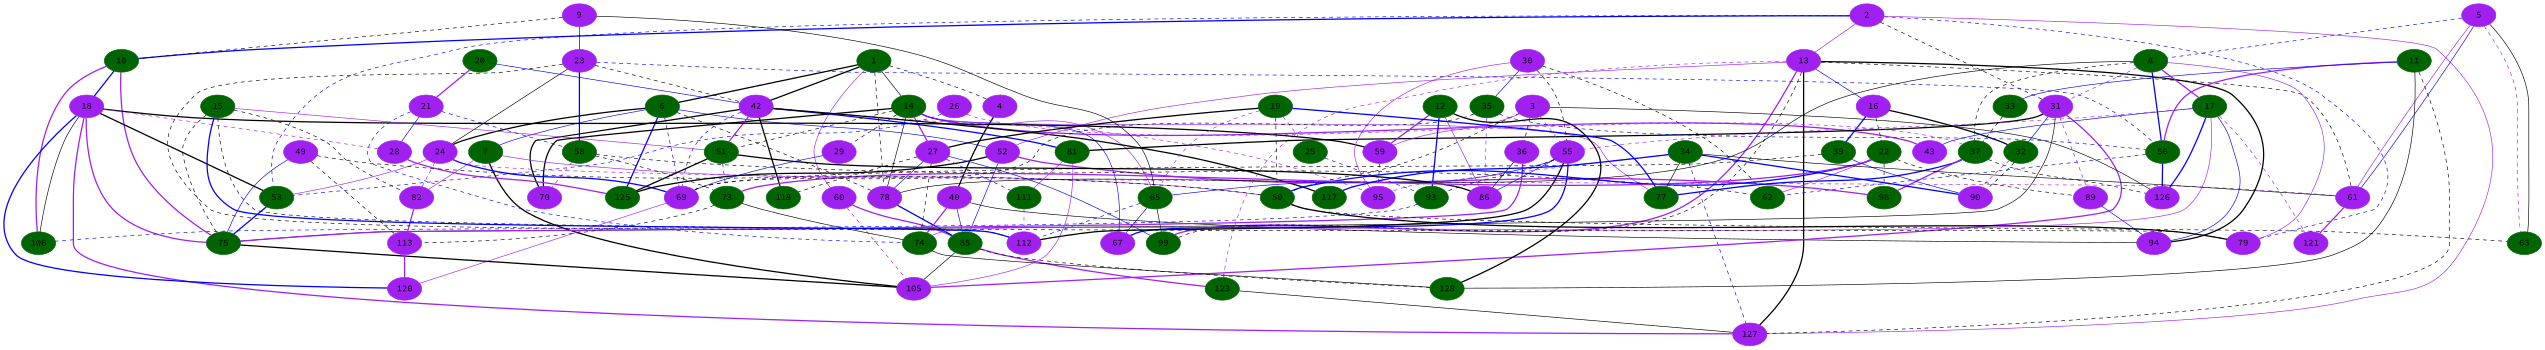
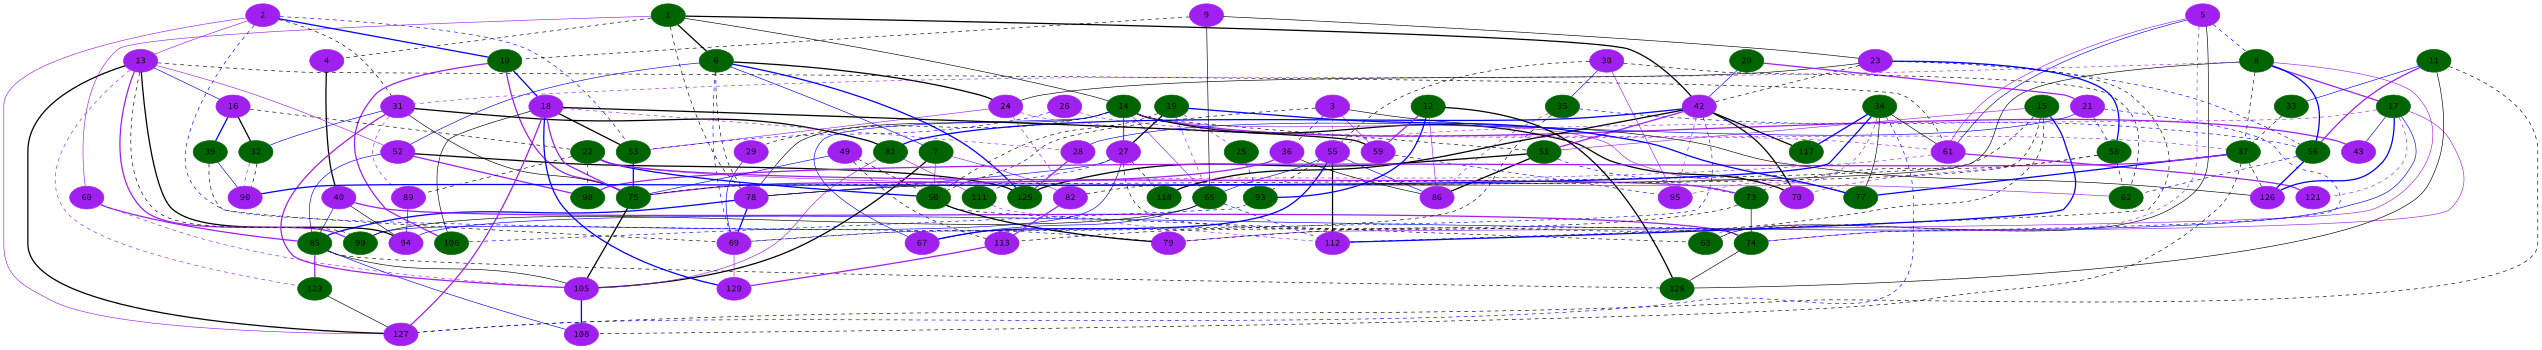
(559, 177) -> (742, 223)
none -> (1350, 178)
none -> (581, 334)
